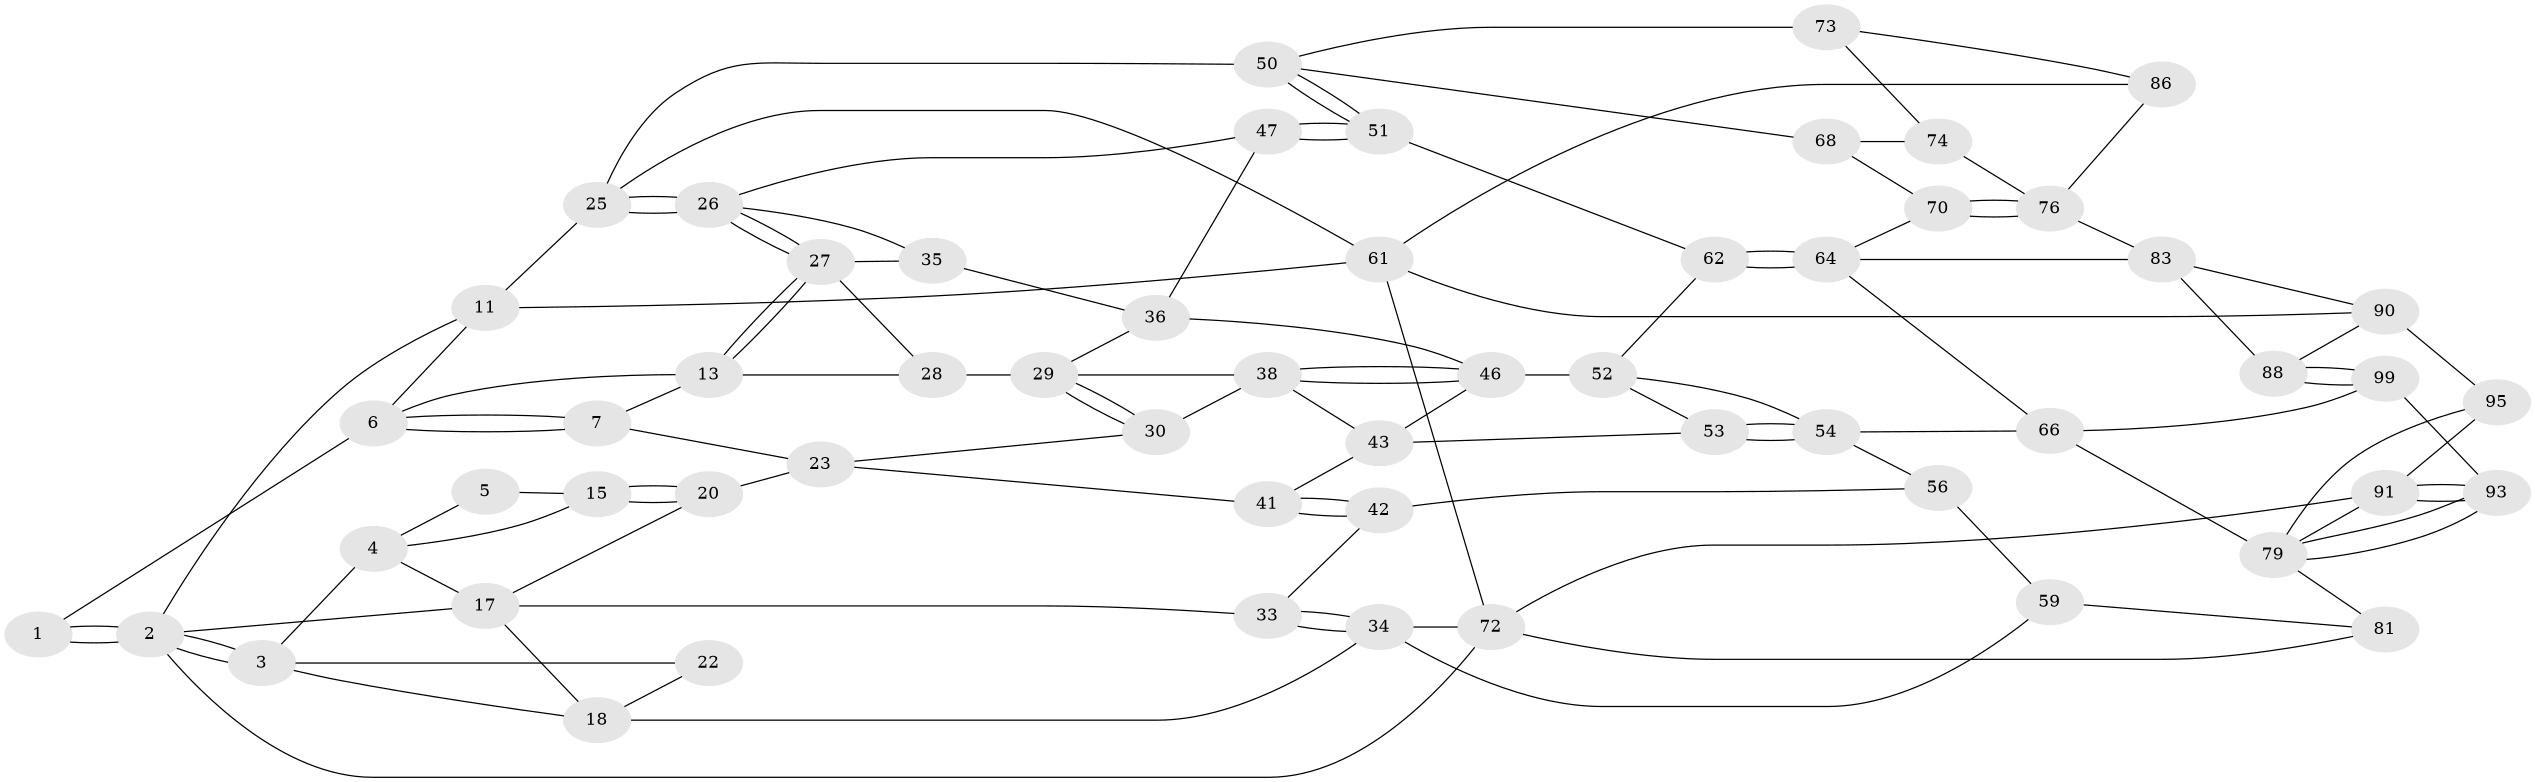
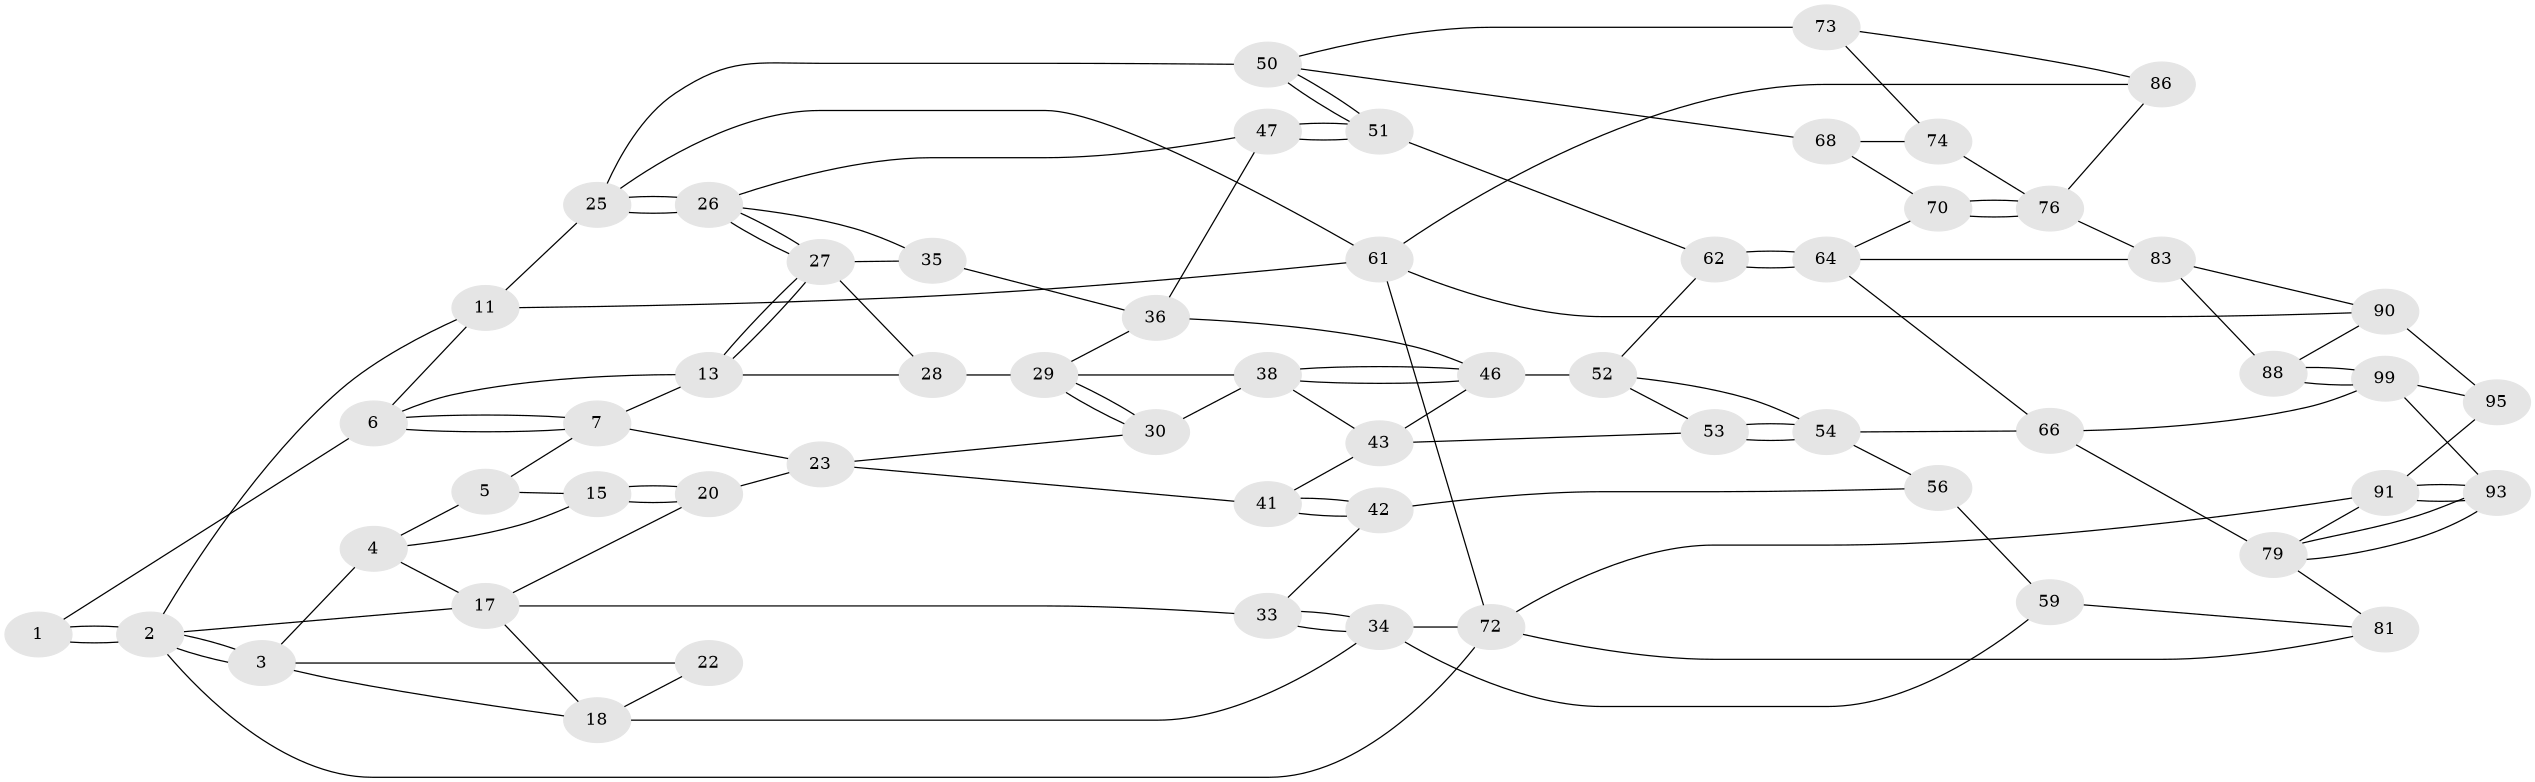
(2362, 453) -> (2441, 390)
none -> (542, 457)
